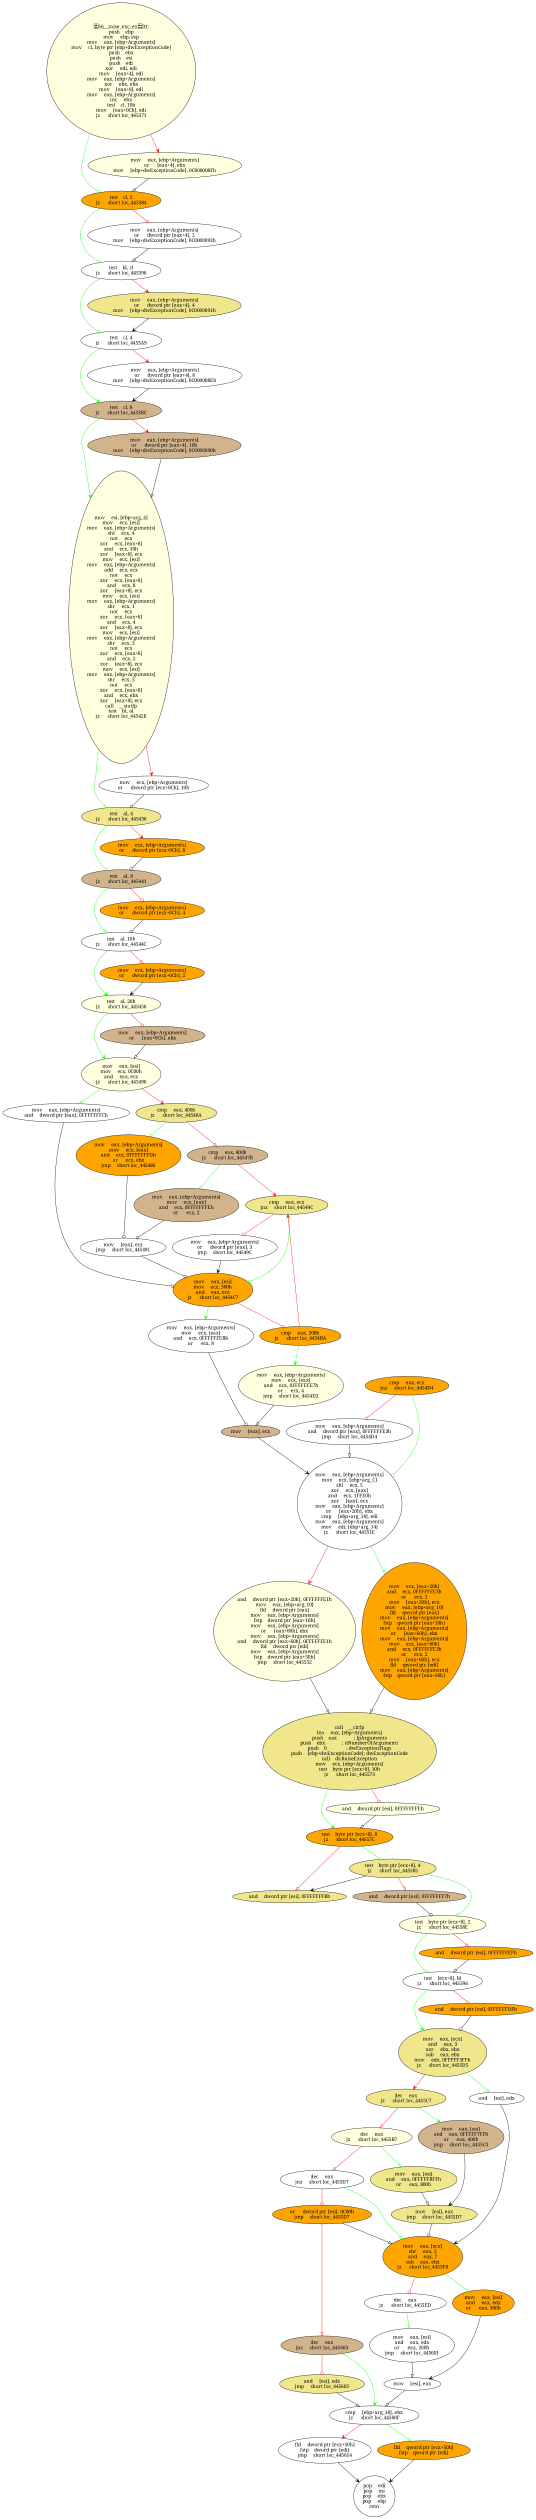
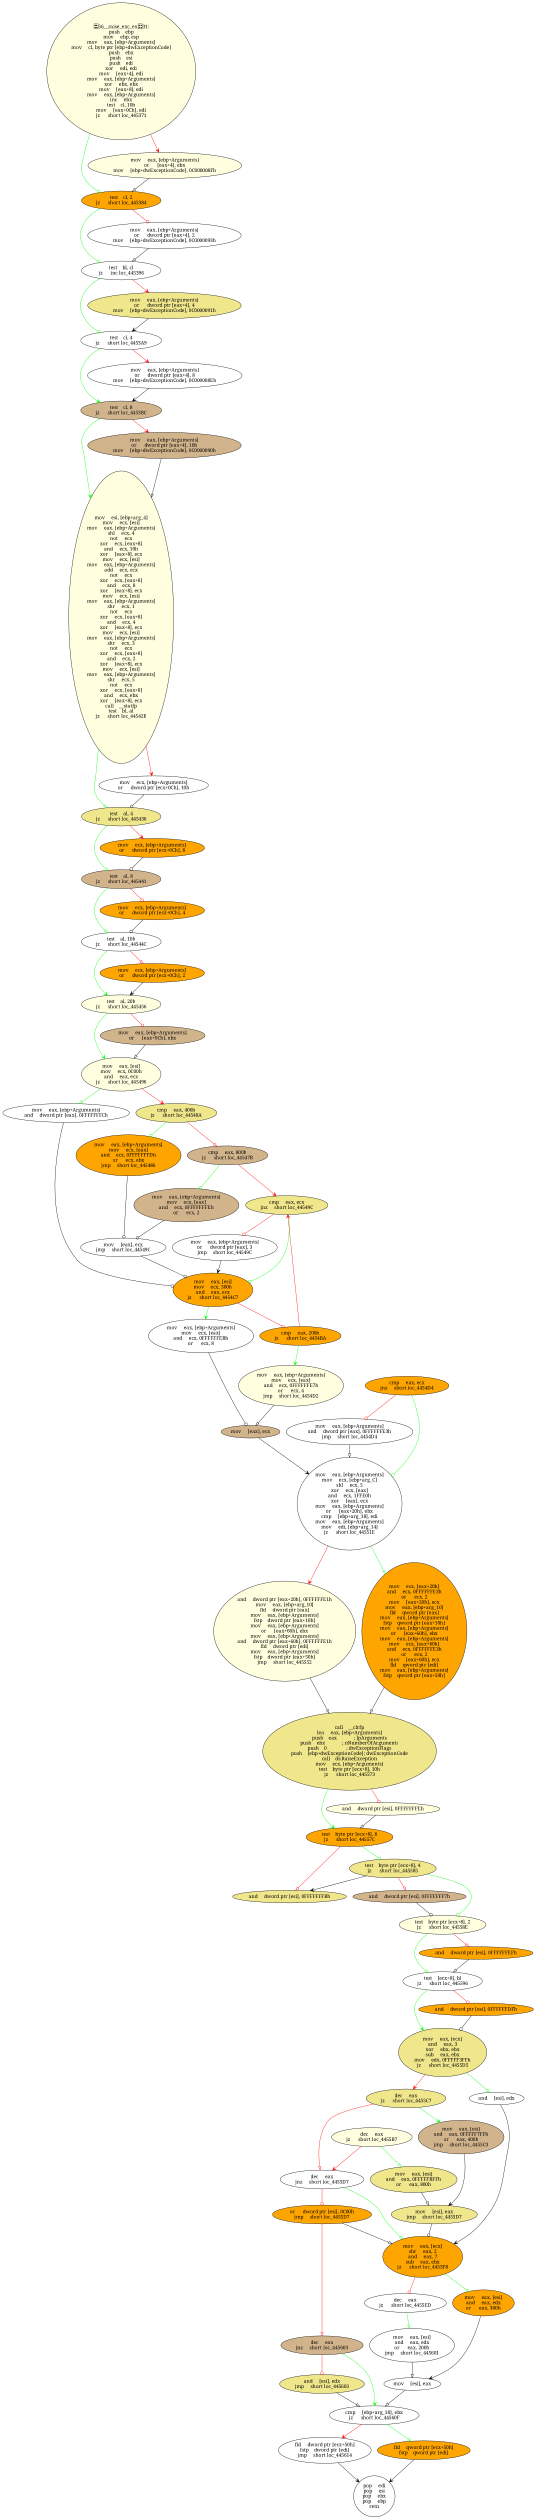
(121, 270) -> (121, 270)
(390, 2116) -> (329, 2120)
(348, 2157) -> (348, 2157)
